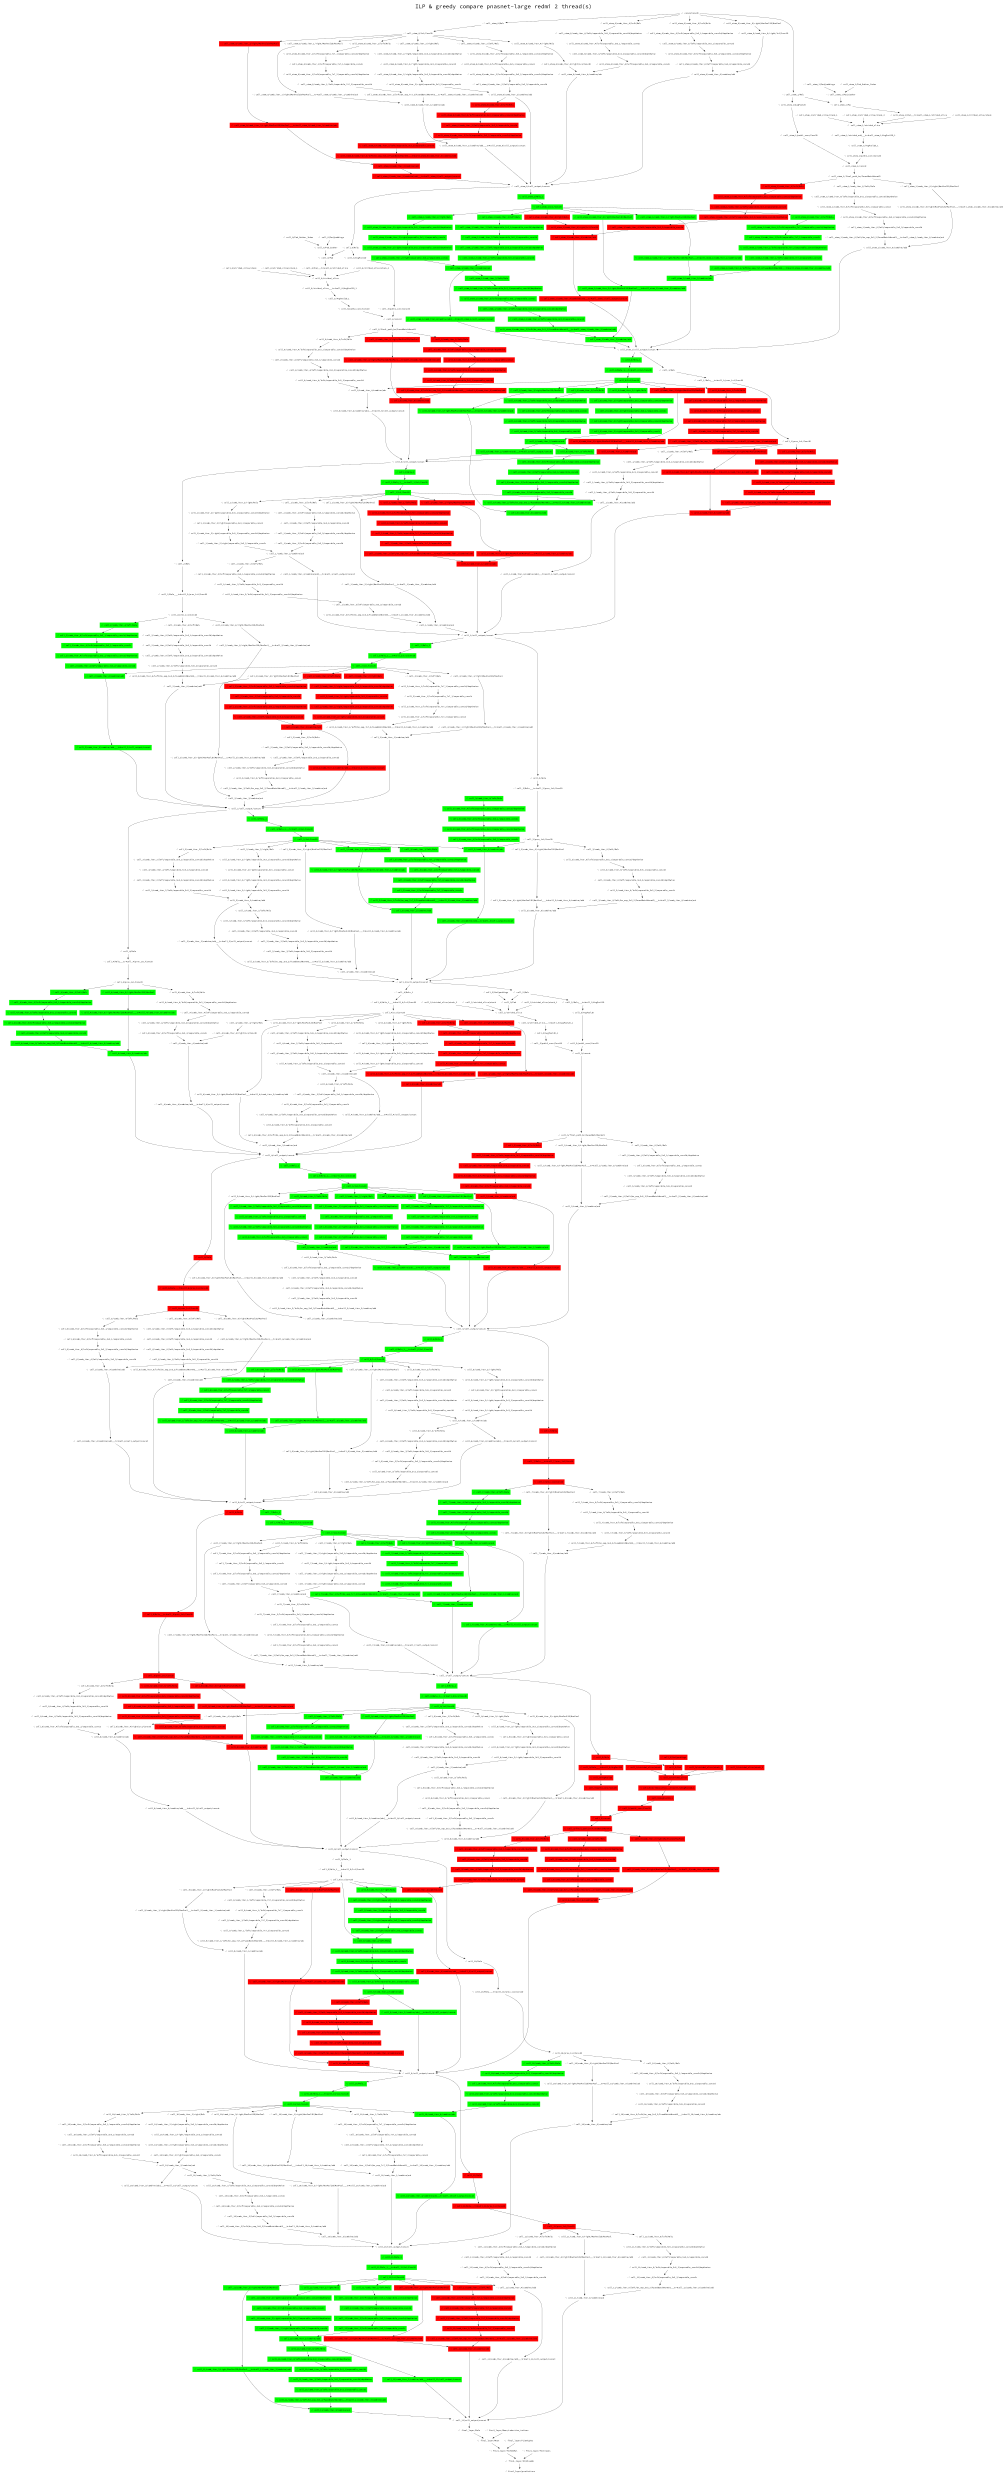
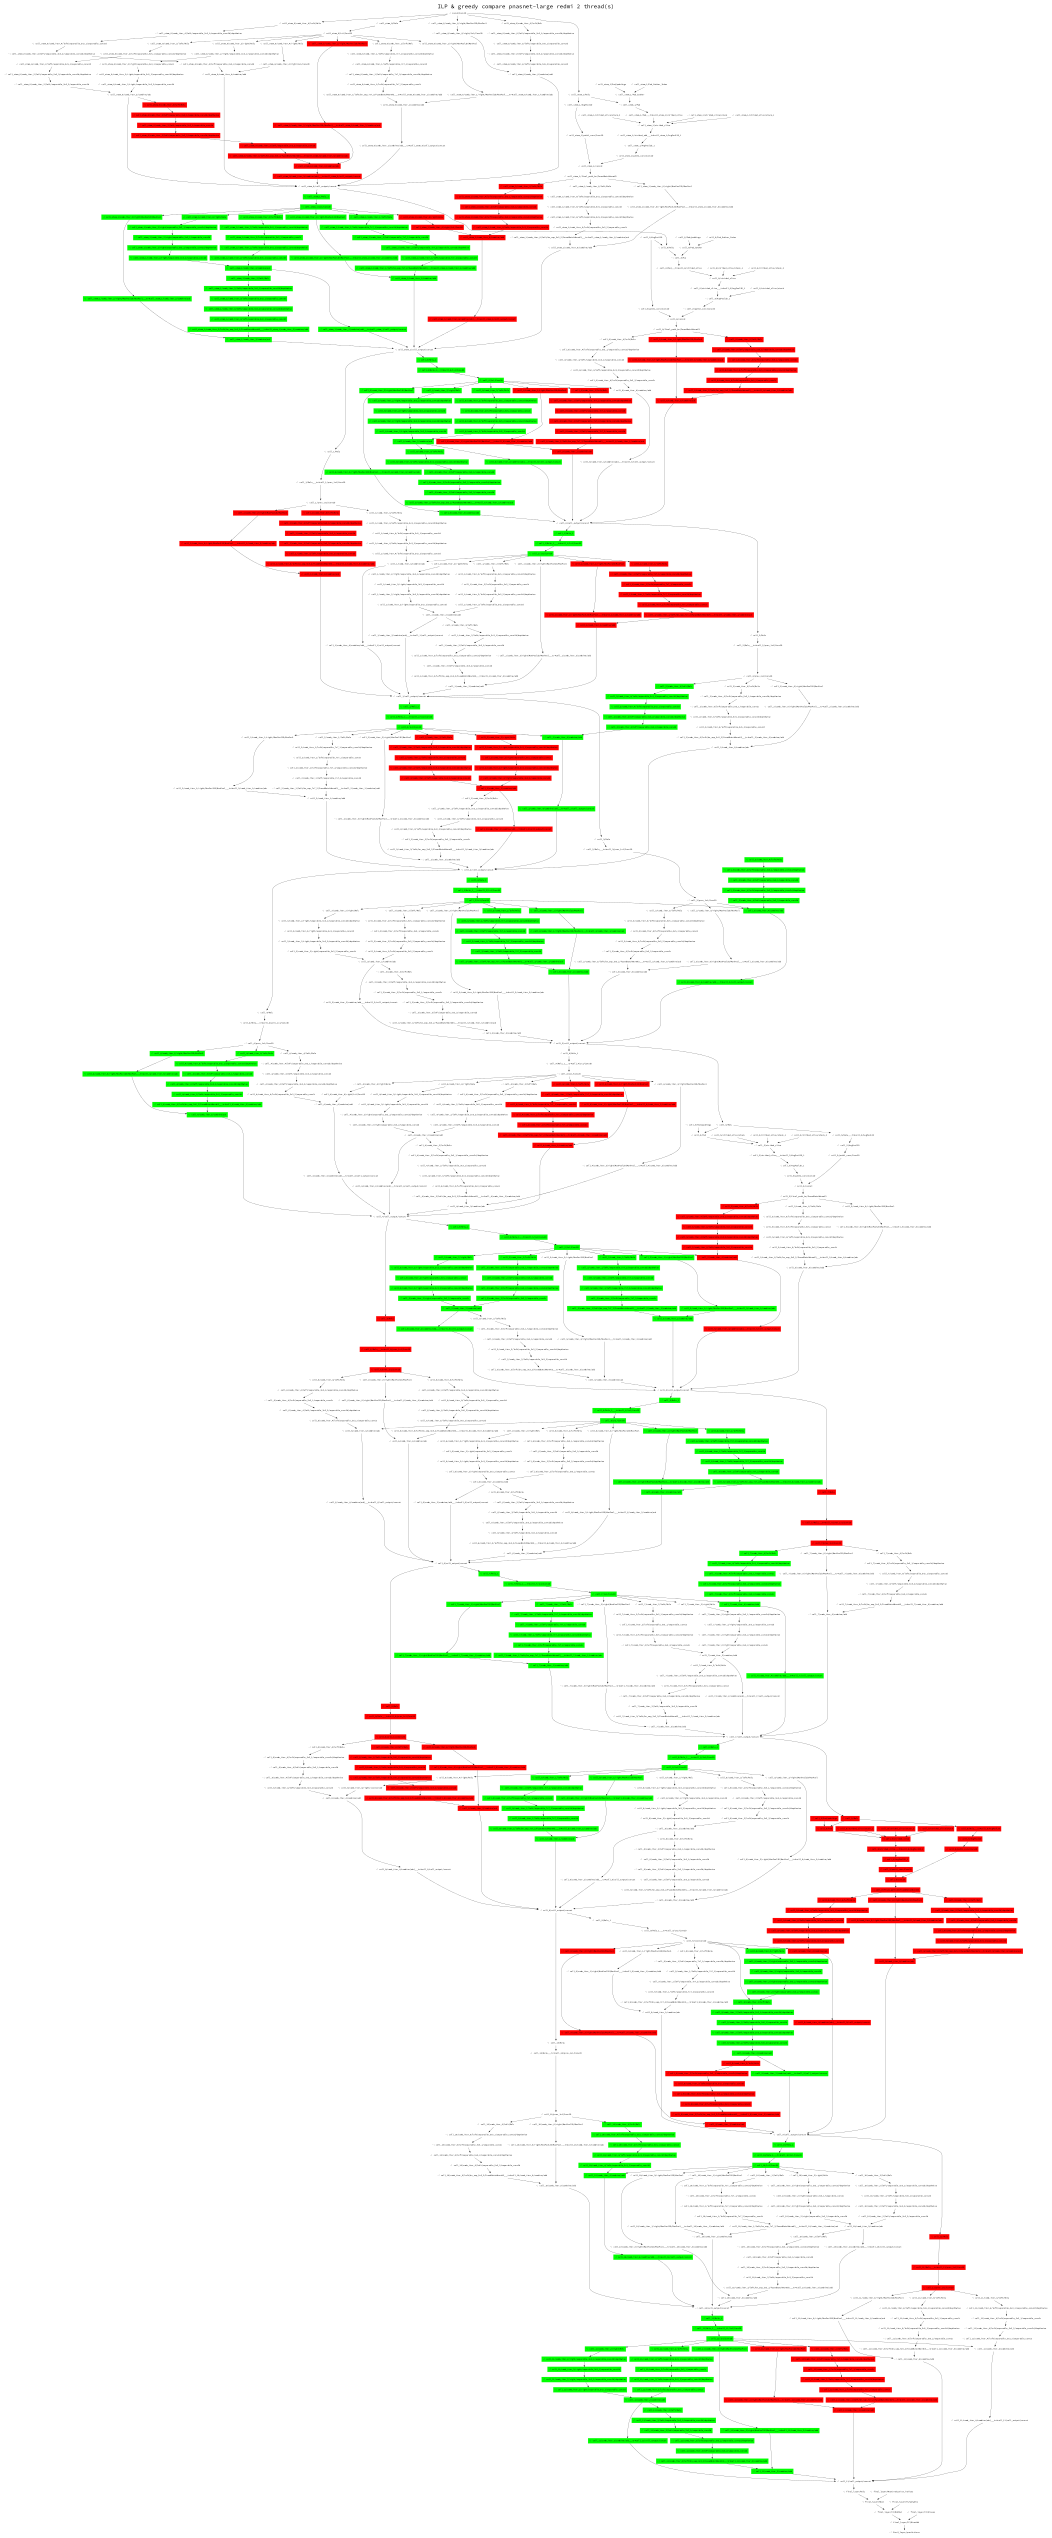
(353, 252) -> (658, 242)
(283, 274) -> (743, 293)
none -> (517, 518)
